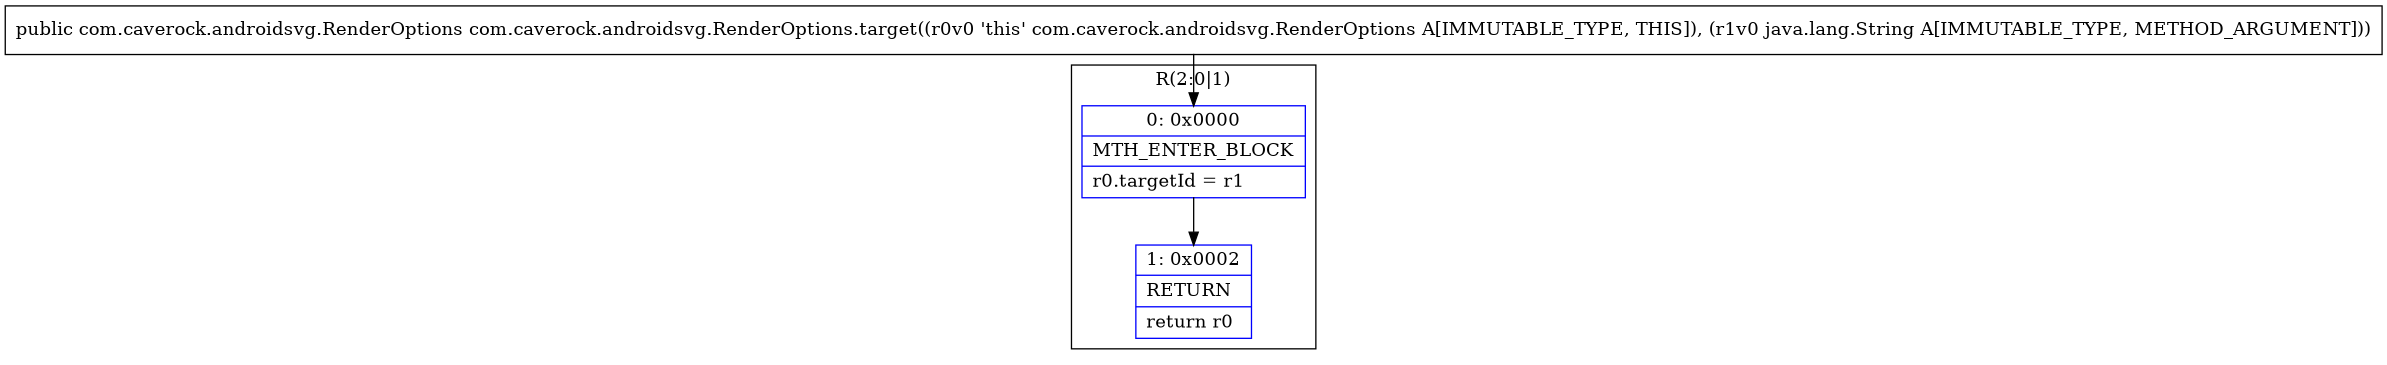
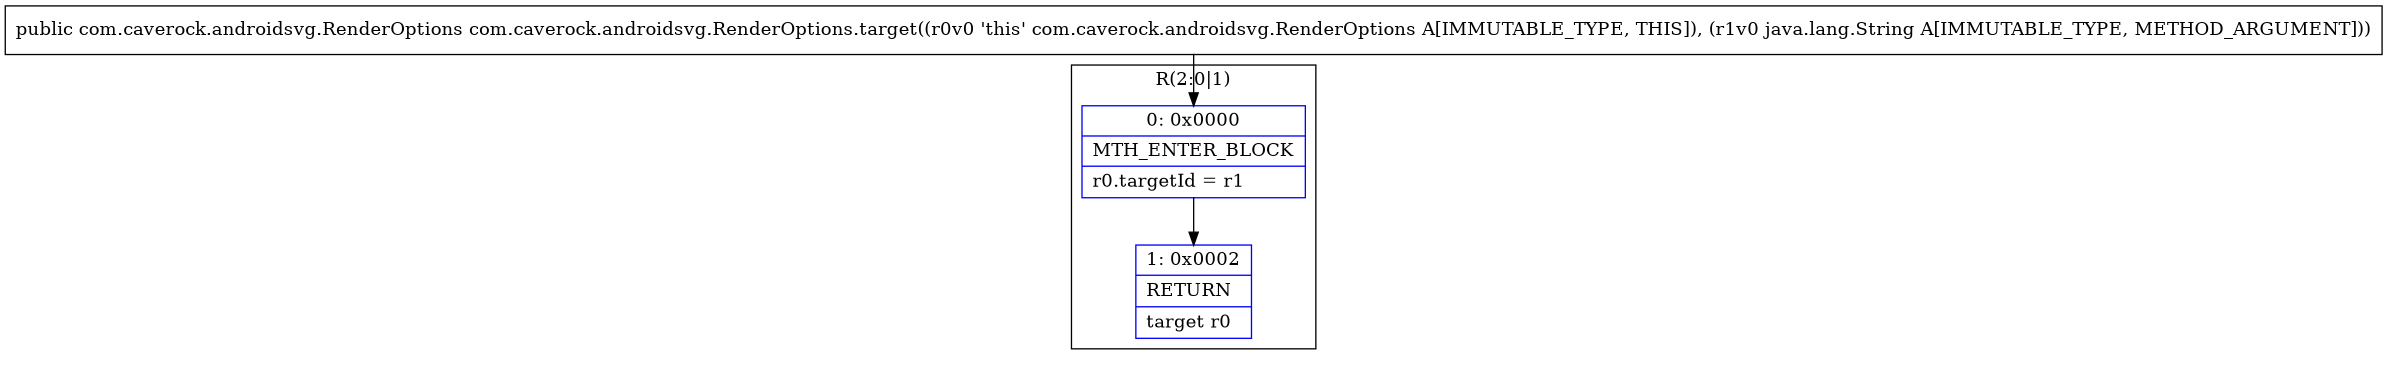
(1190, 322) -> (1189, 322)
